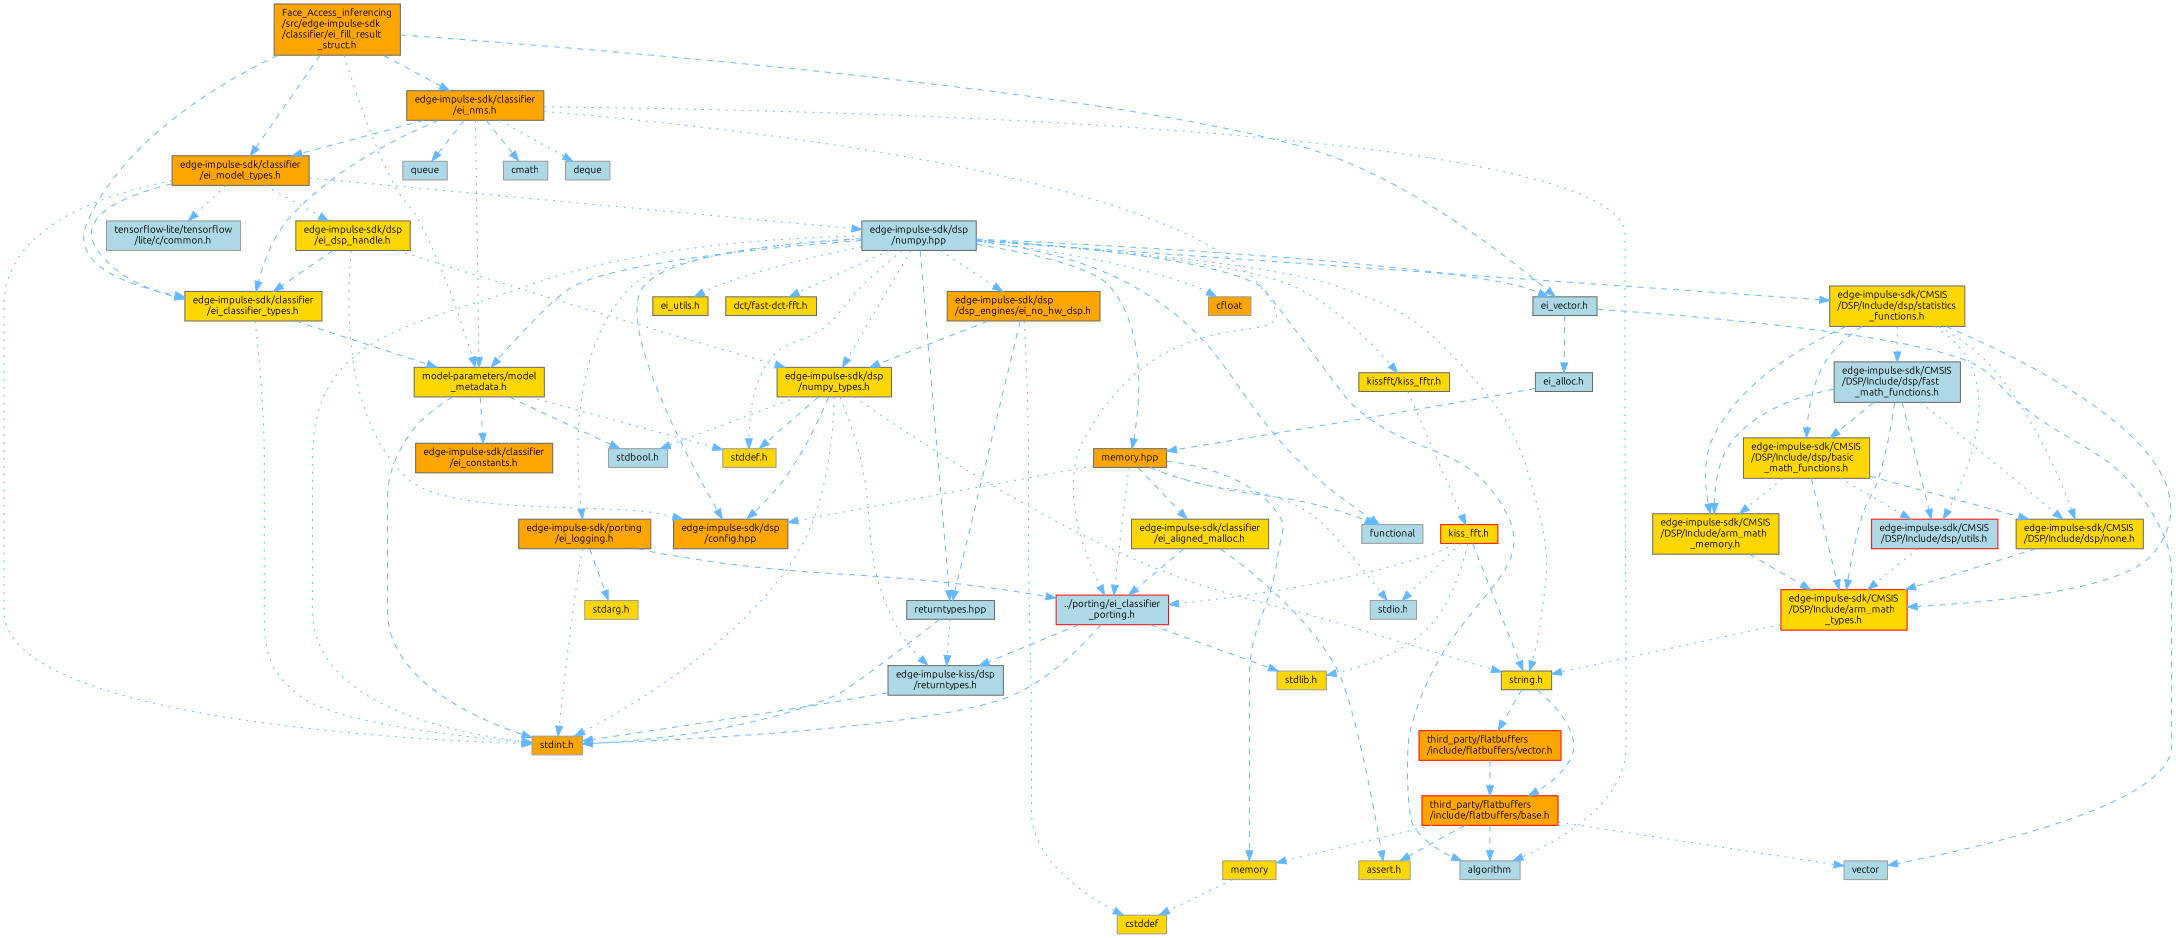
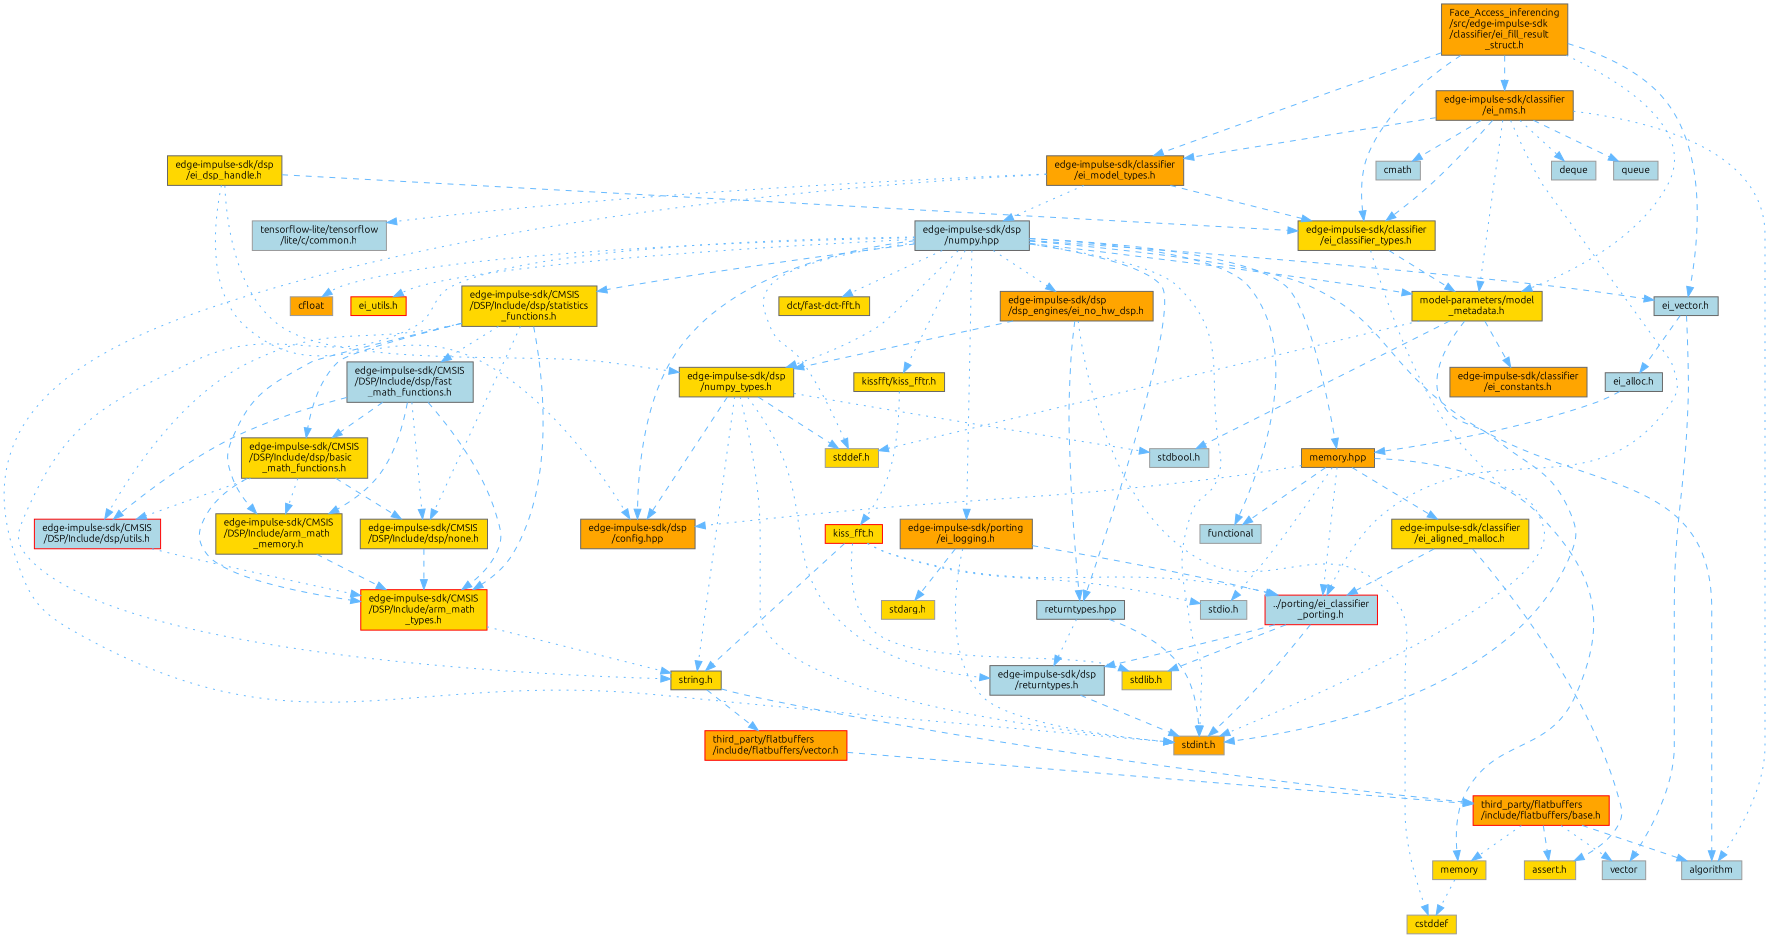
(292, 201) -> none
(680, 306) -> (379, 306)
(946, 680) -> (1047, 680)
